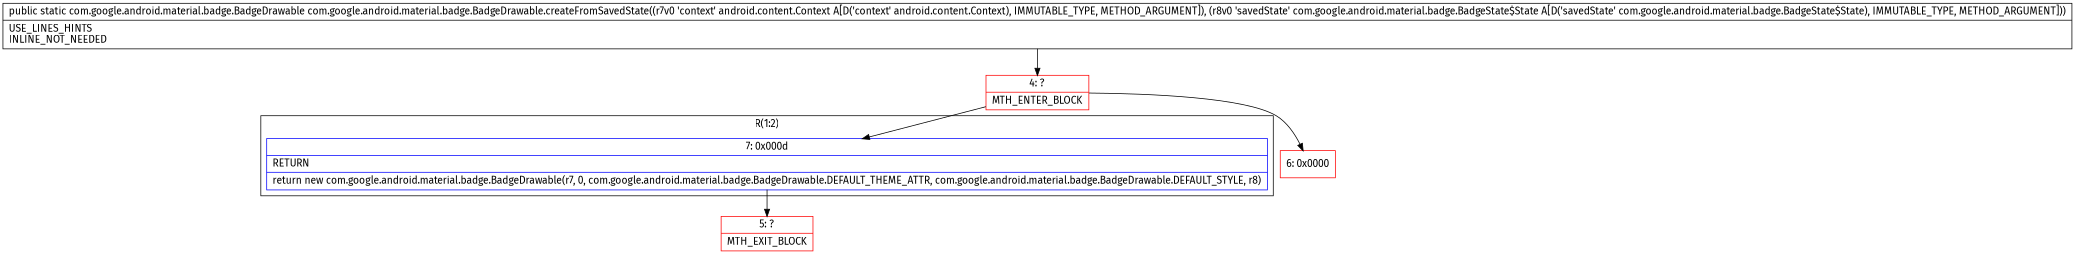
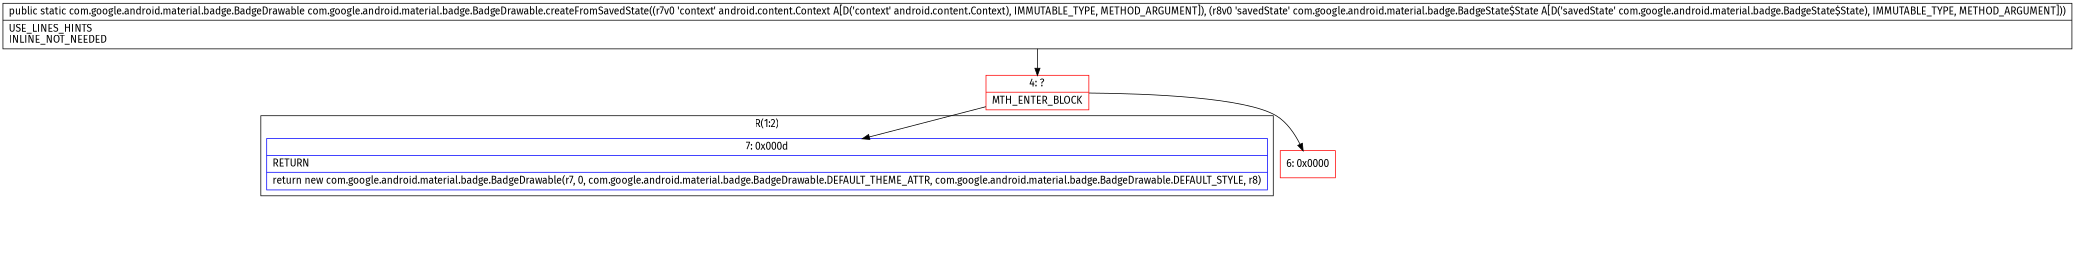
(767, 234) -> none
